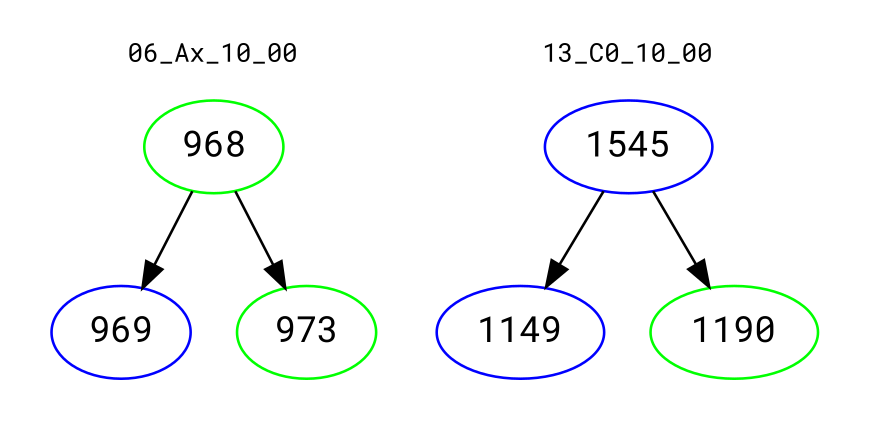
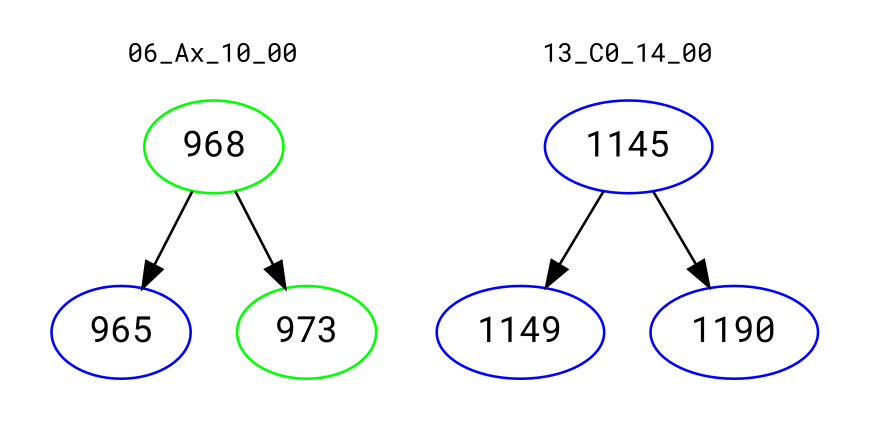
(629, 55) -> (629, 55)
(629, 147) -> (629, 147)
(121, 332) -> (121, 332)
(734, 332) -> (734, 332)
